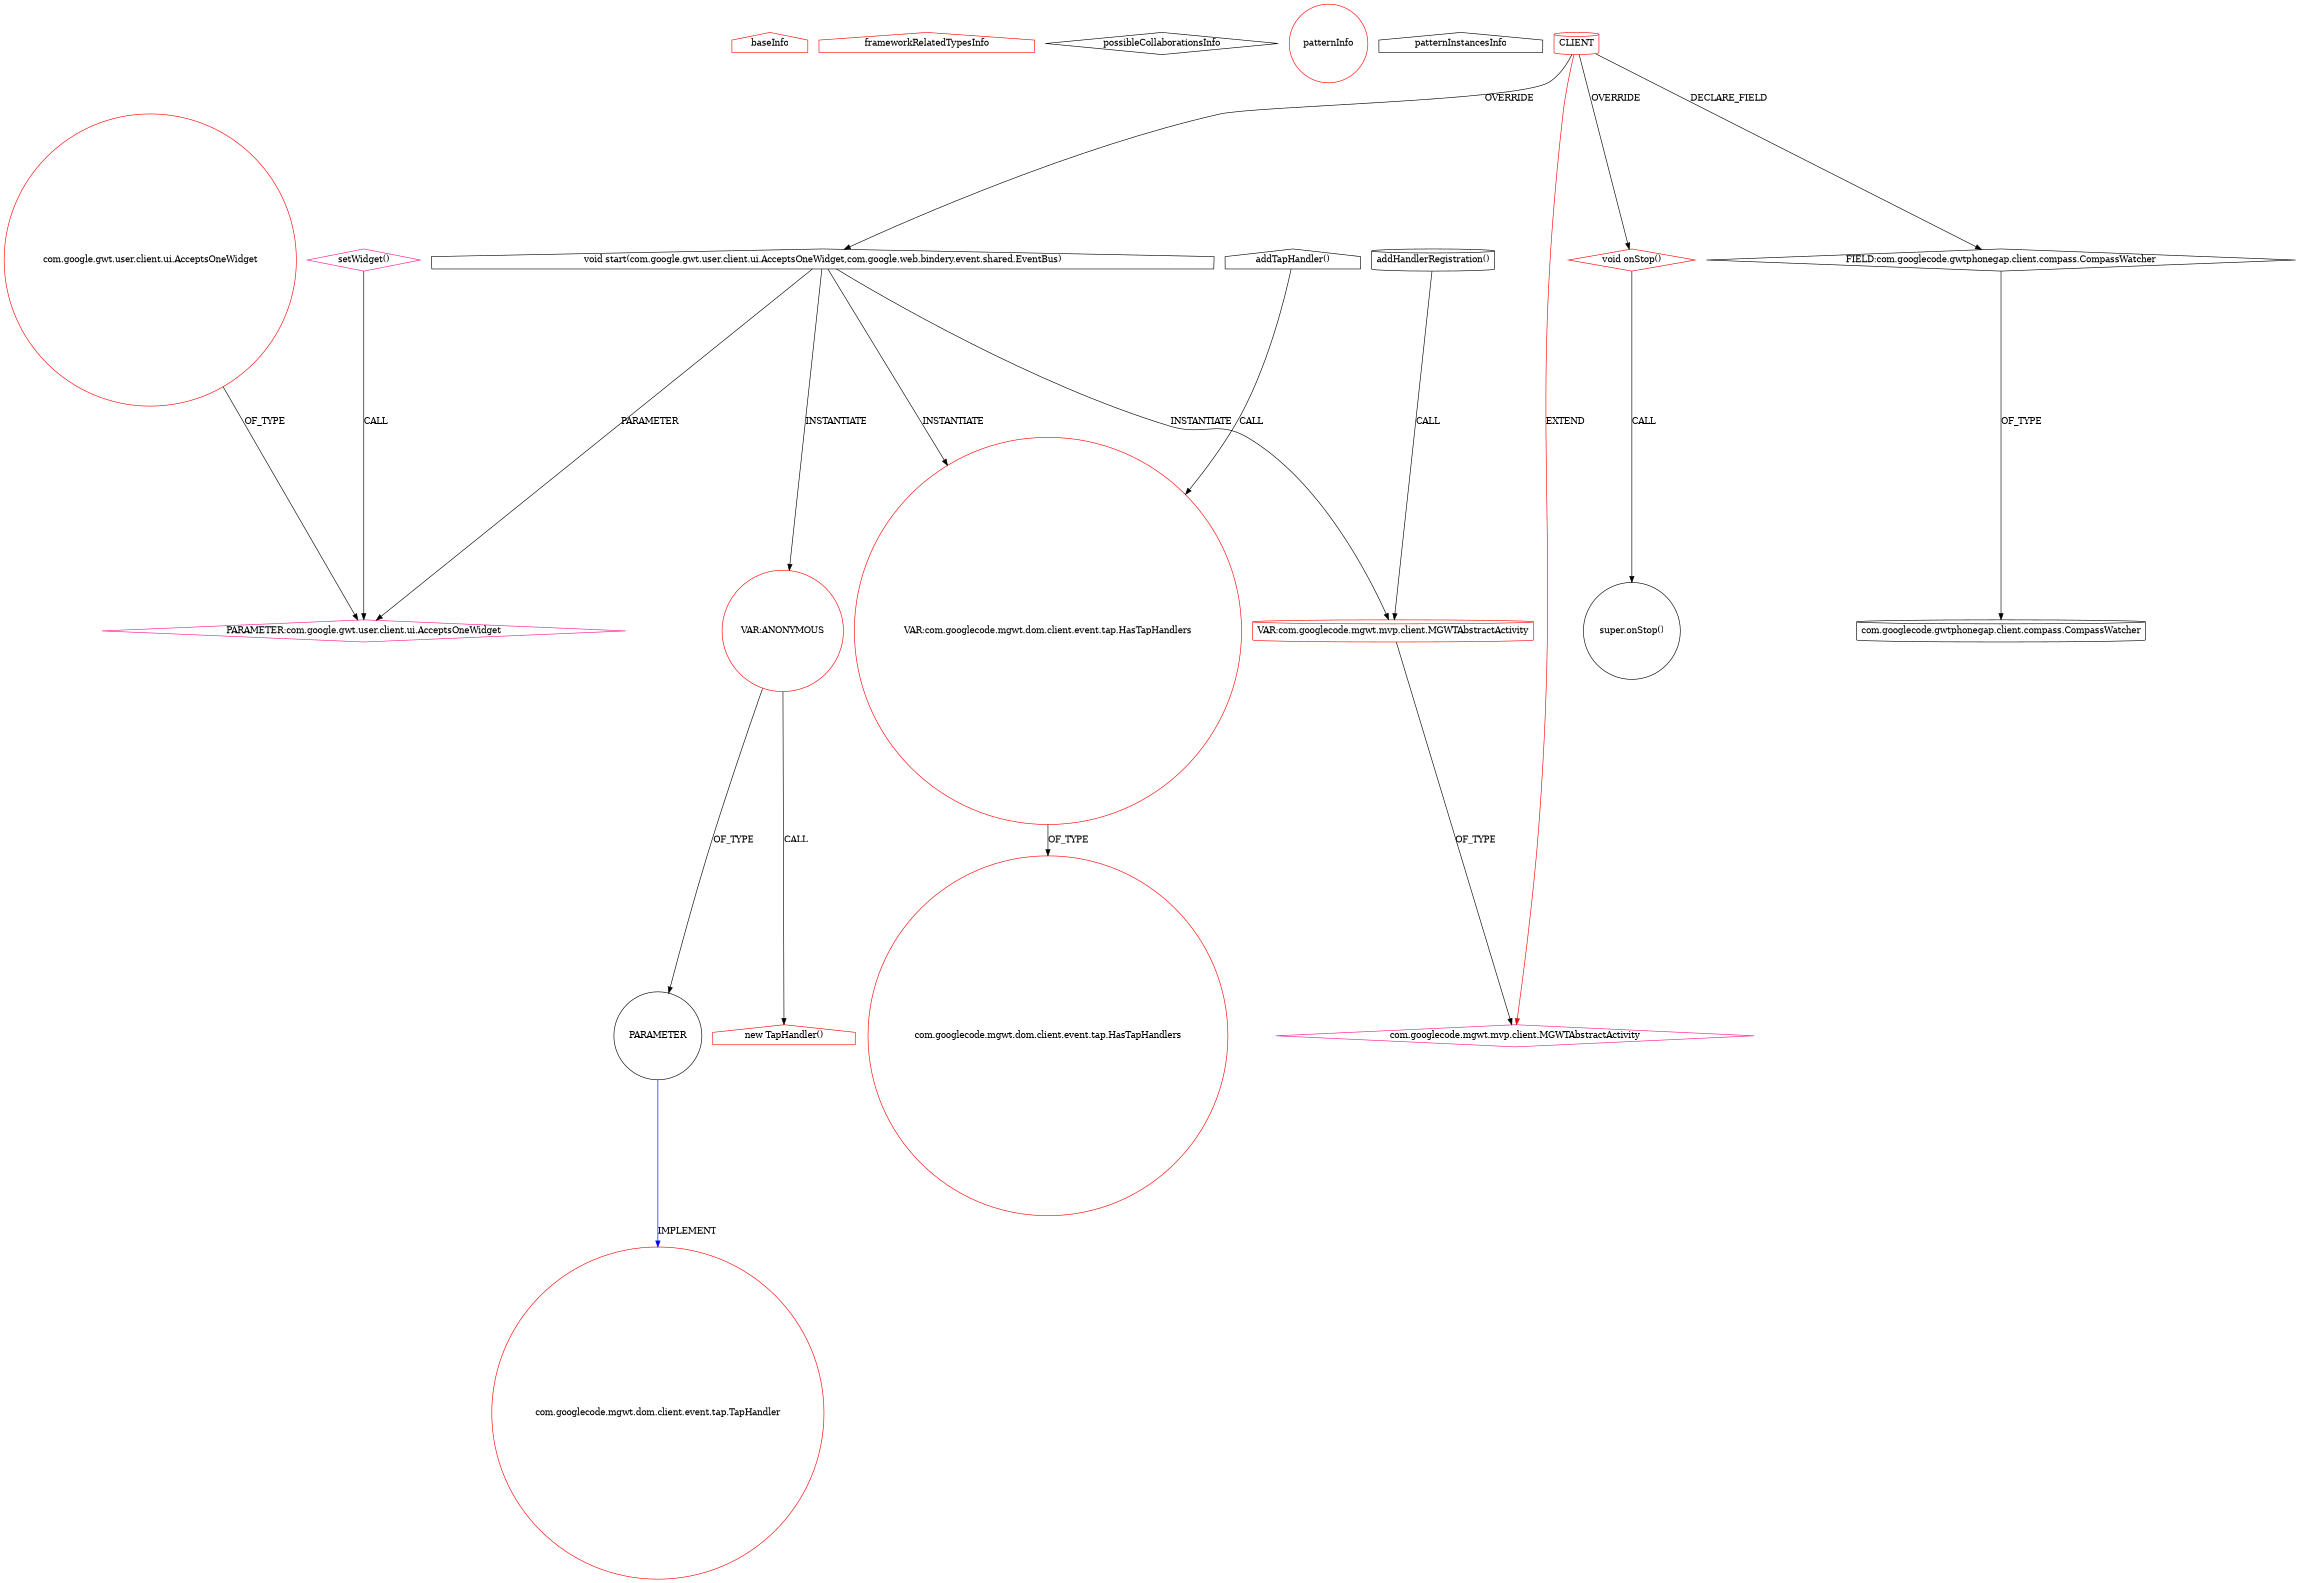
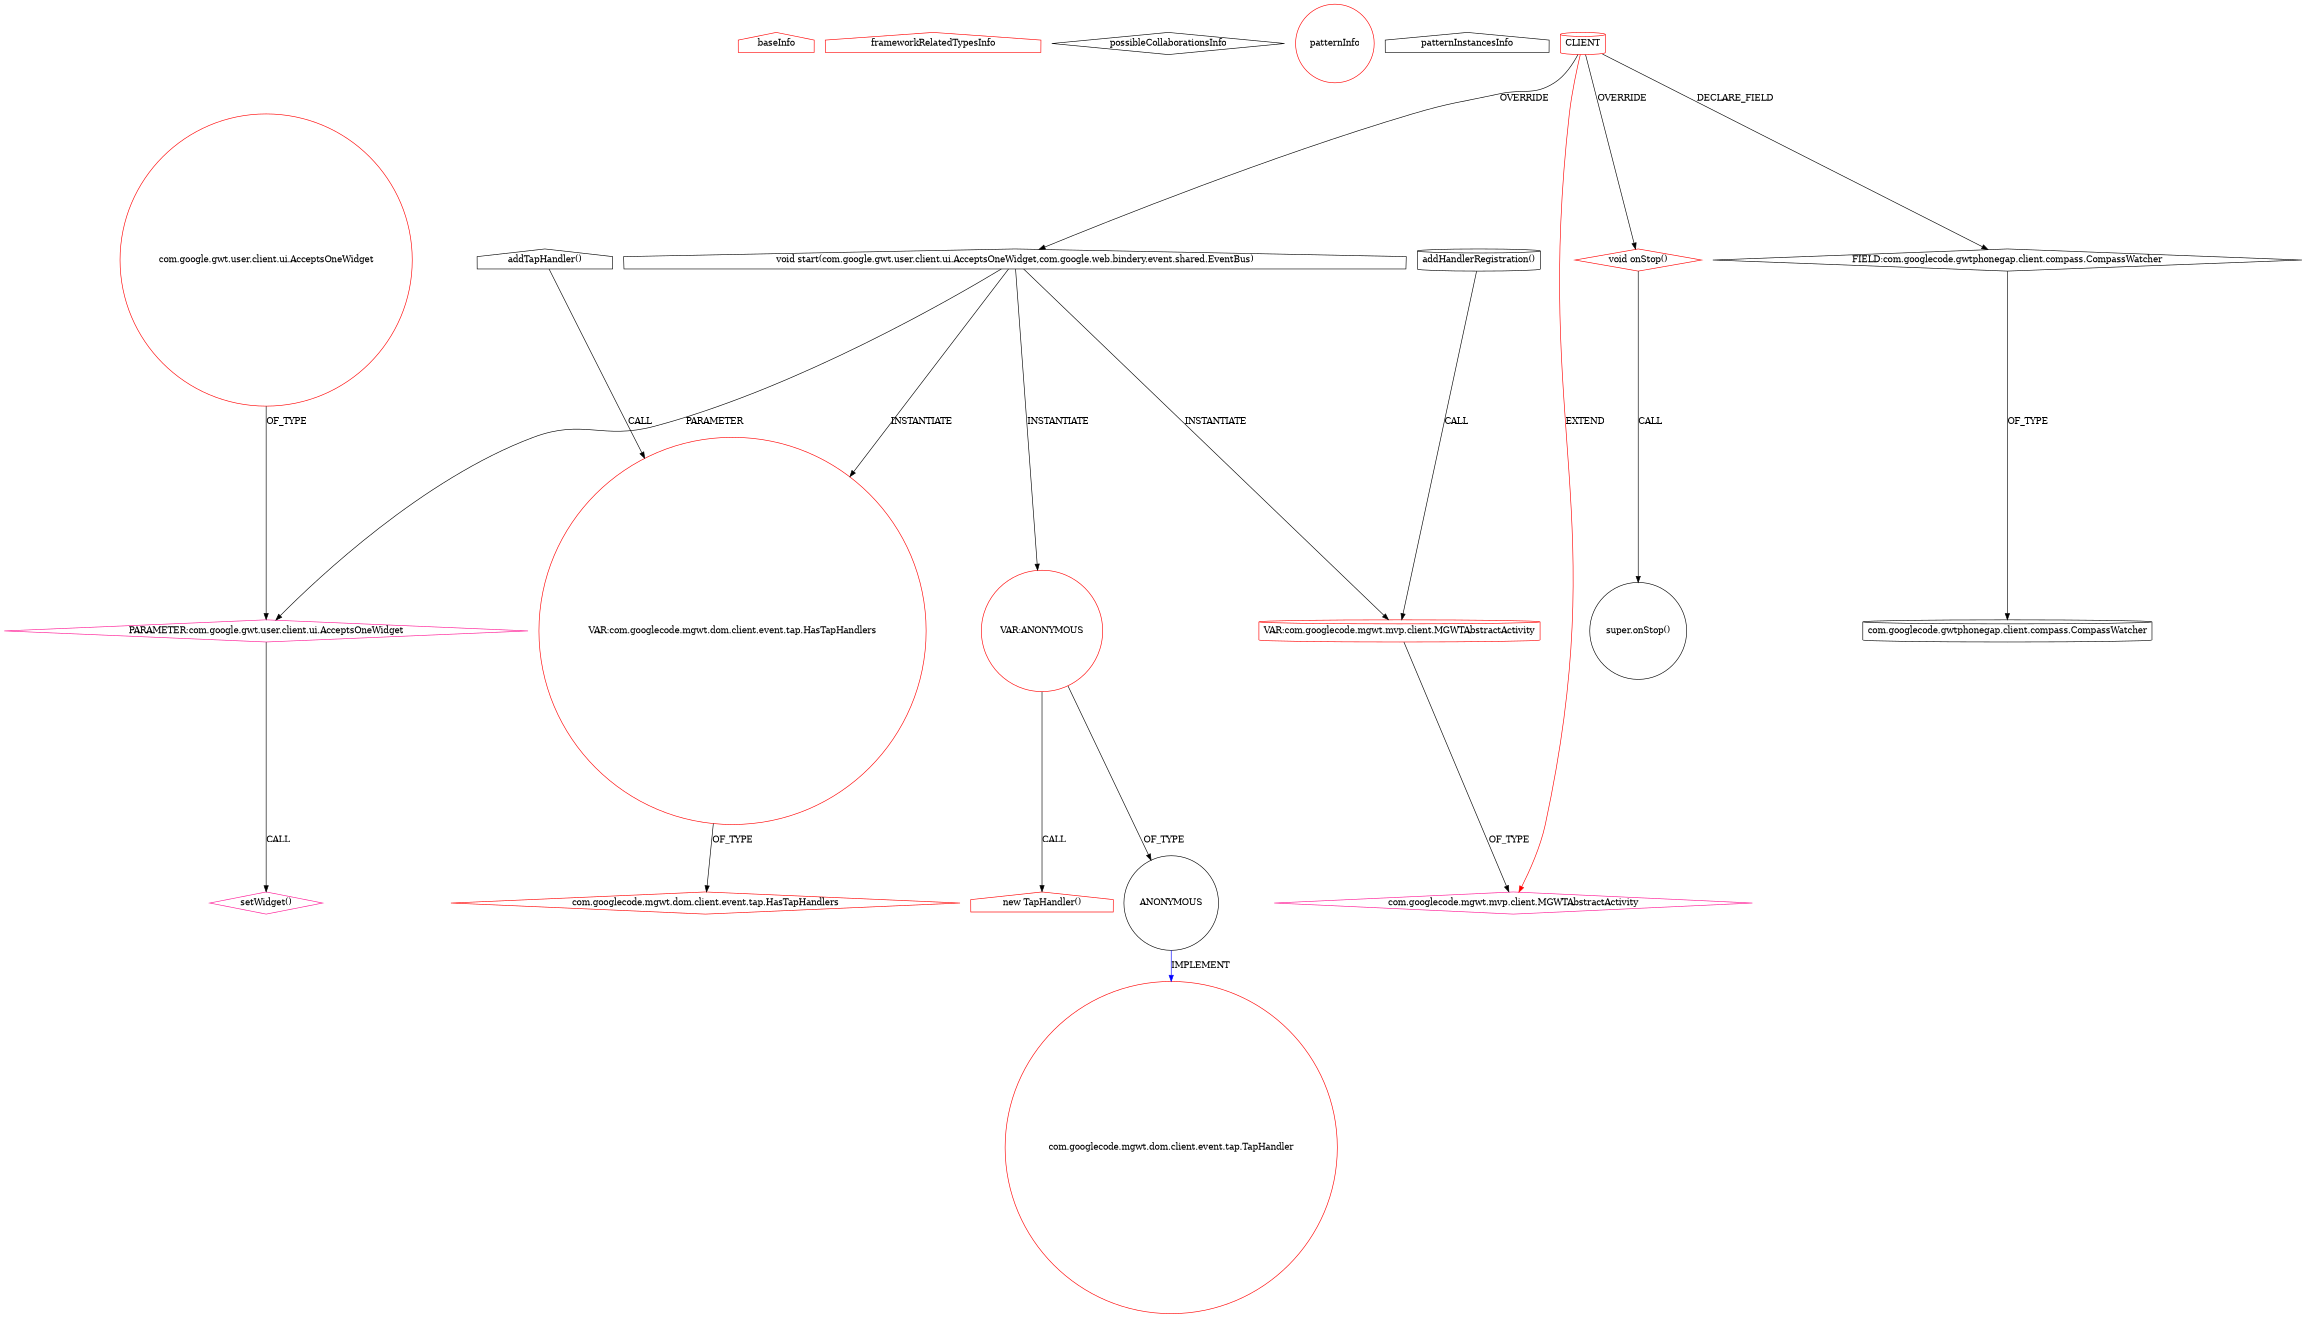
(364, 442) -> (266, 764)
(658, 1036) -> (1171, 903)
(1048, 1036) -> (705, 903)
